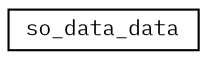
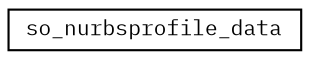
(104, 30) -> (155, 30)
